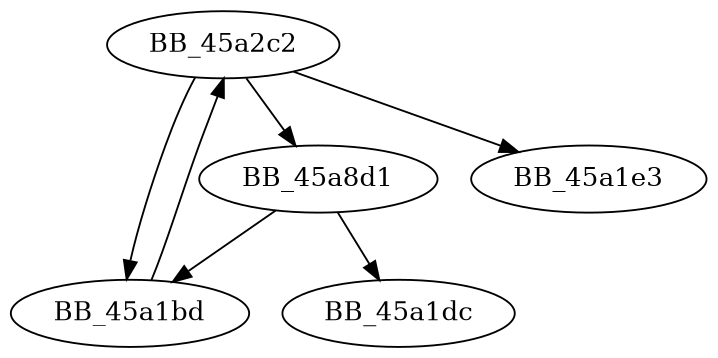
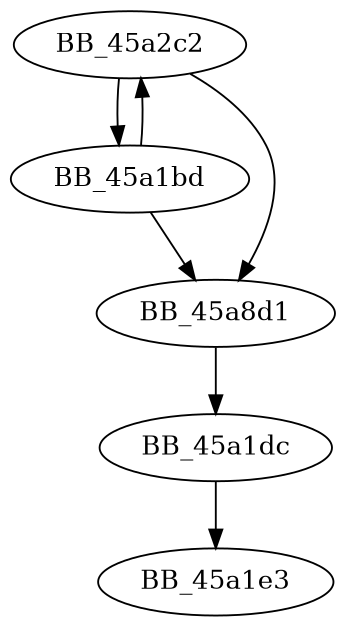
(397, 109) -> (216, 506)
(232, 241) -> (168, 238)
